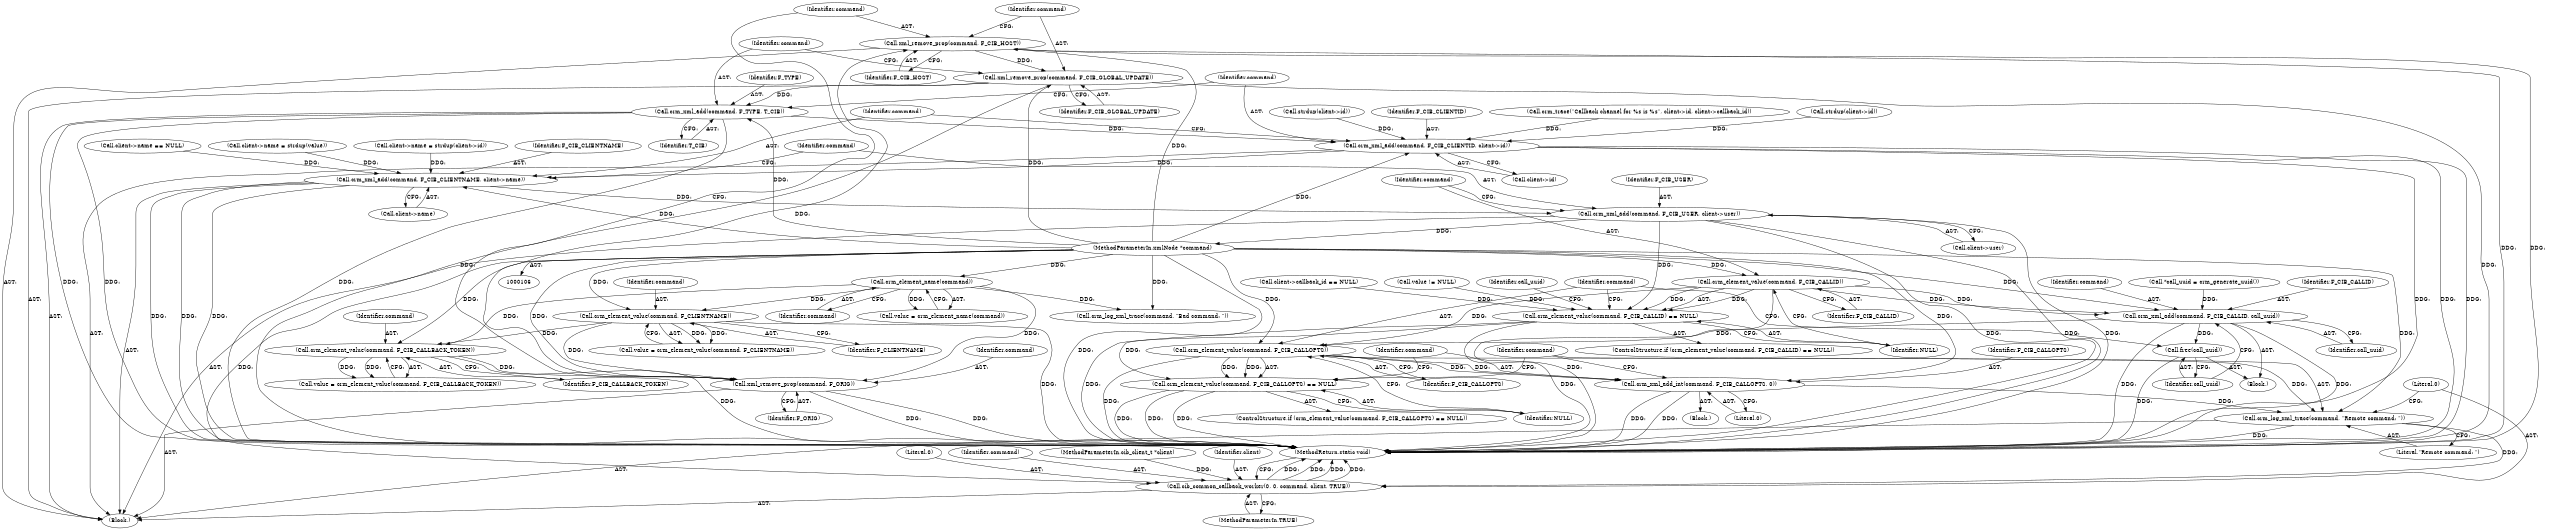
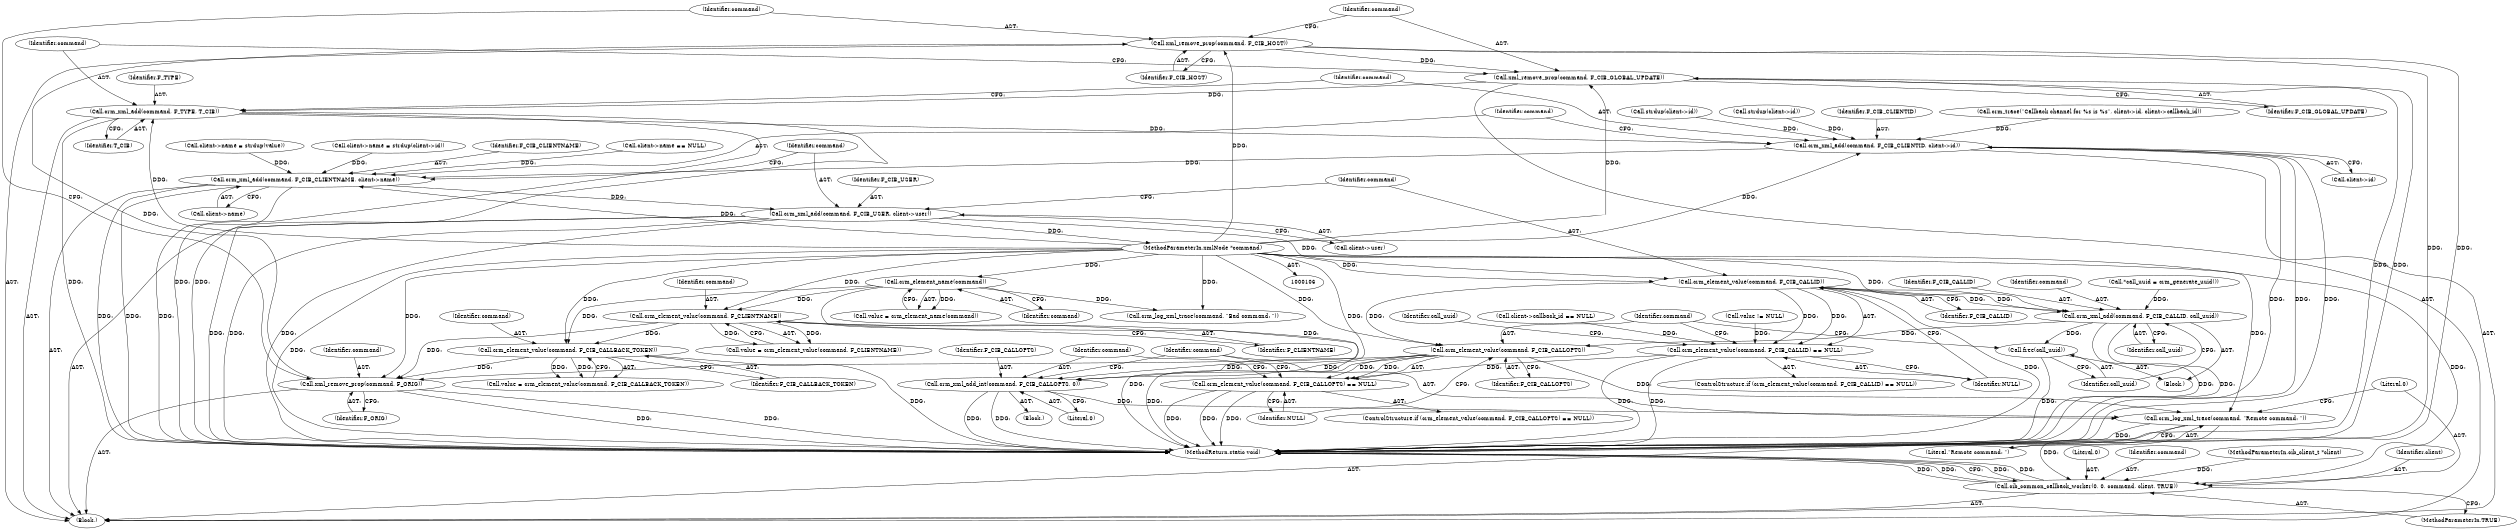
(1657, 270) -> (1268, 238)
